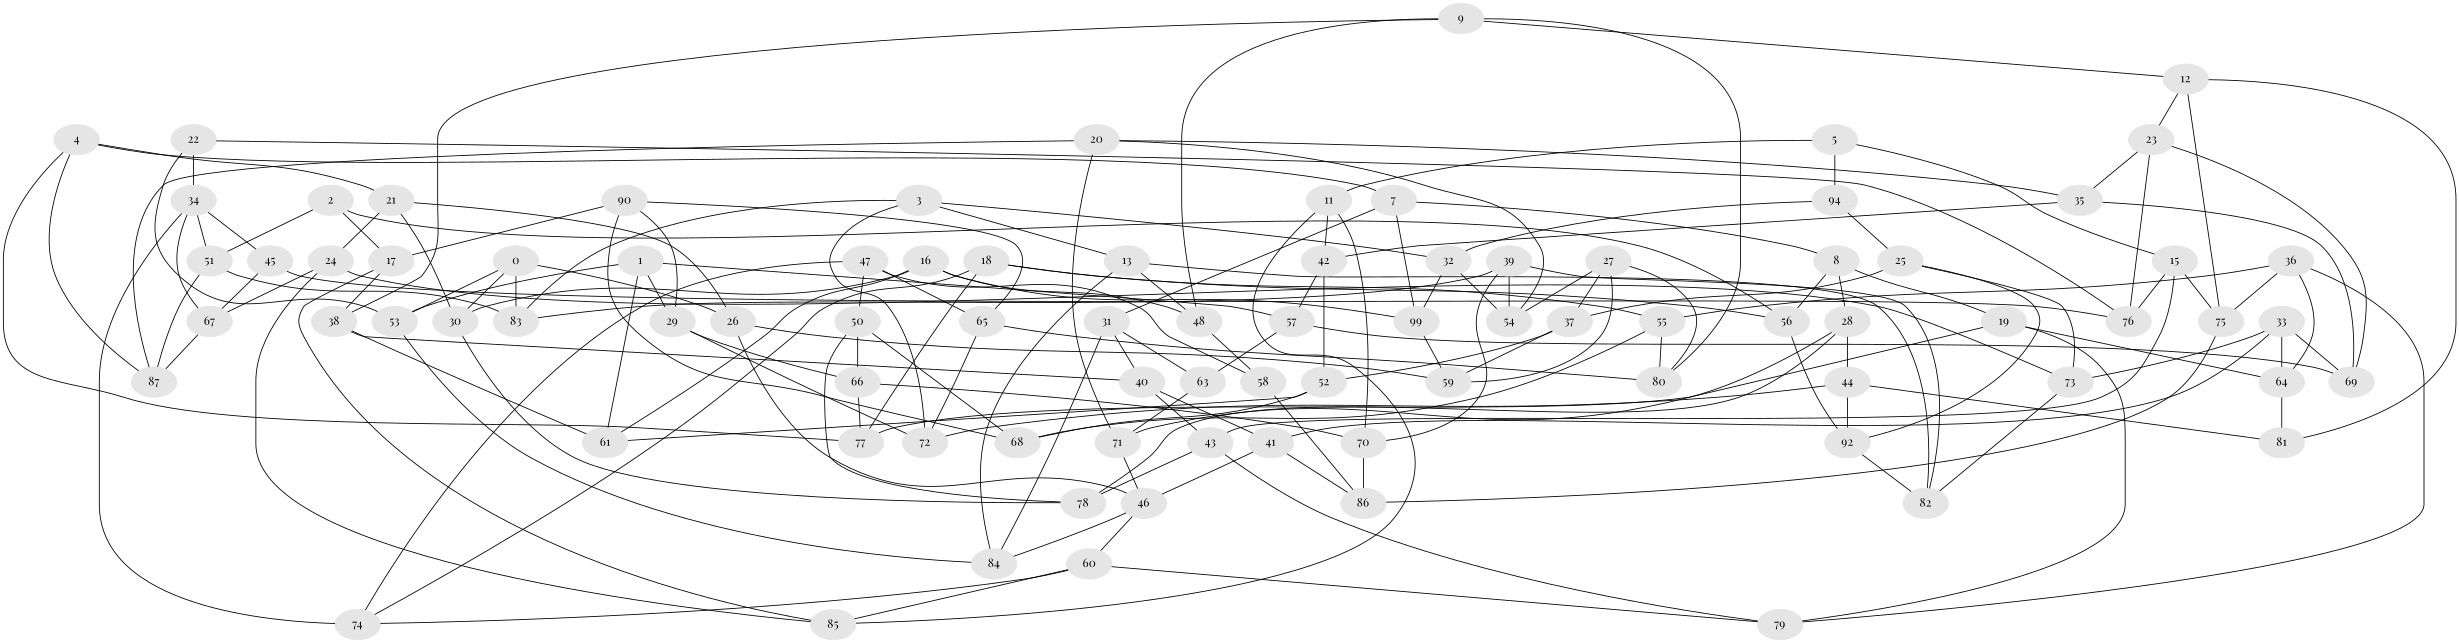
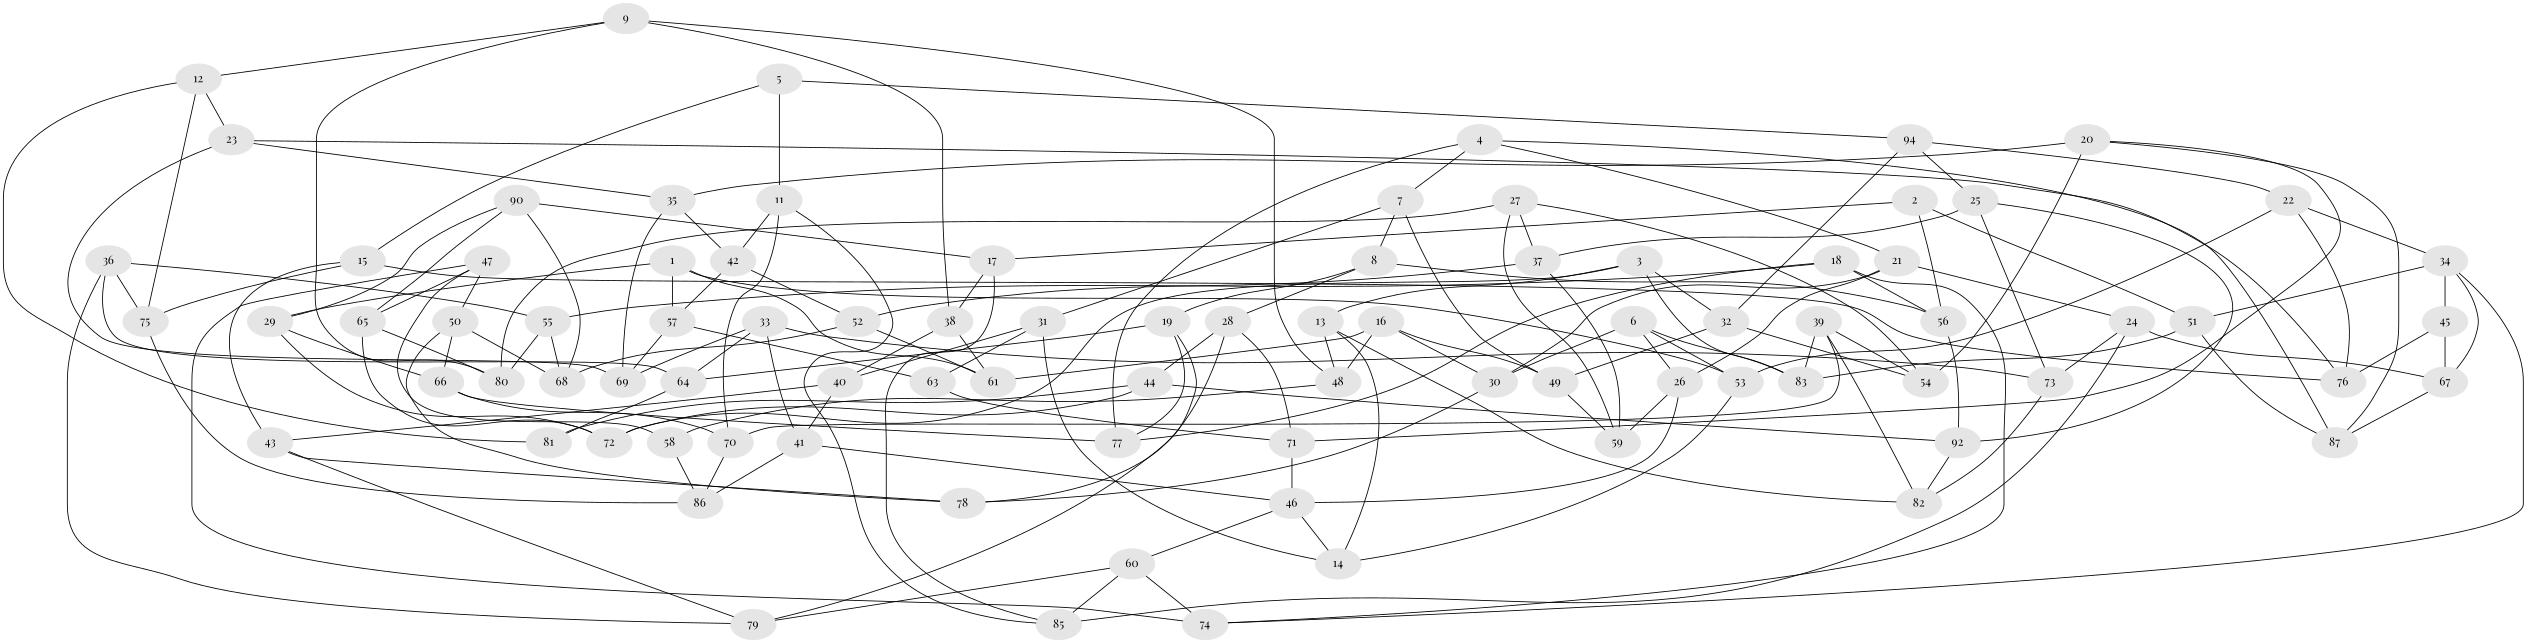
none -> (2102, 162)
(516, 261) -> (1634, 322)
(1417, 322) -> (1555, 382)
(994, 564) -> (1338, 564)
